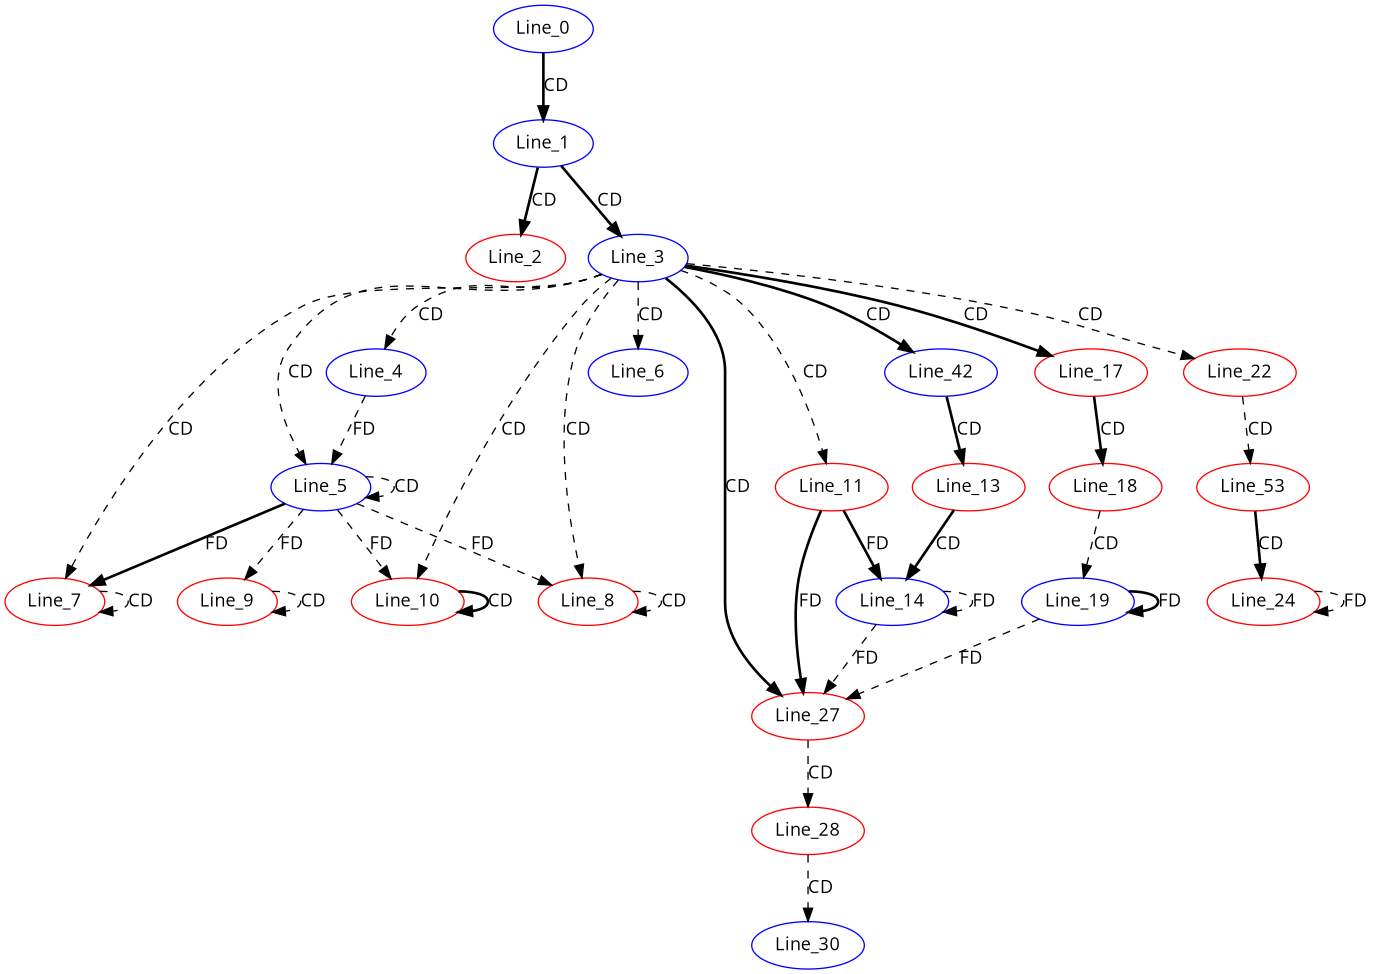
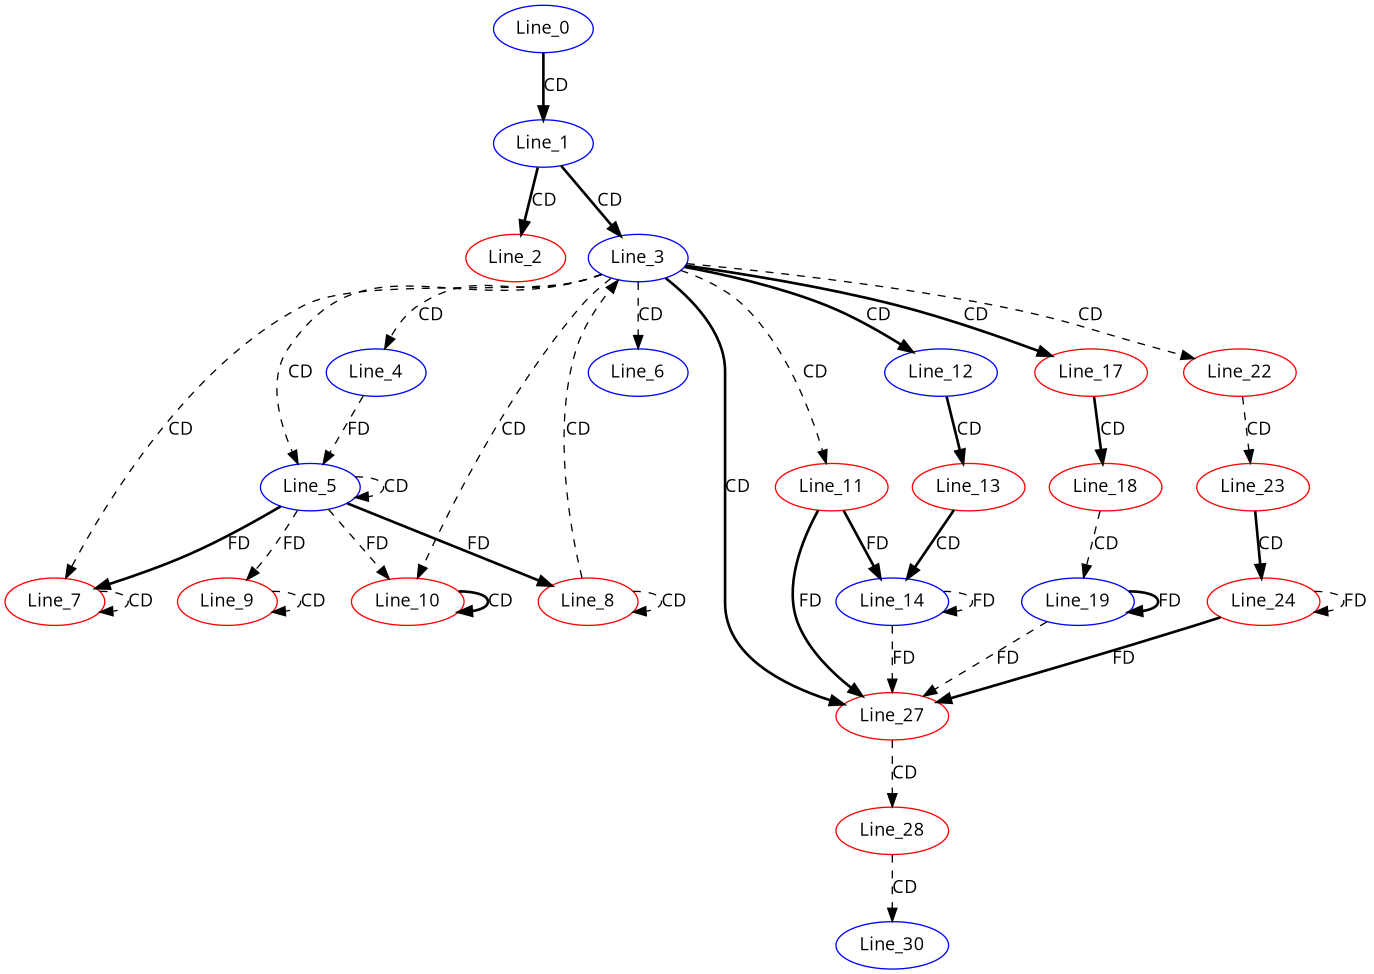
(941, 373) -> (941, 373)
(565, 416) -> (564, 430)
(1253, 487) -> (1253, 487)
(448, 542) -> (448, 544)
none -> (1086, 659)
